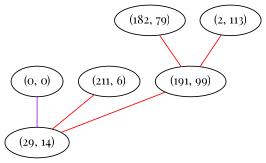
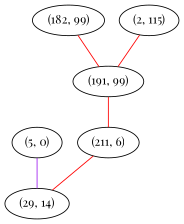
(150, 20) -> (68, 20)
(231, 20) -> (149, 20)
(37, 81) -> (37, 143)
(113, 112) -> (108, 112)
